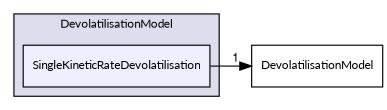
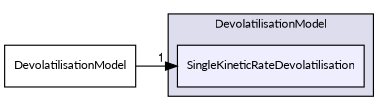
(226, 66) -> (151, 66)
